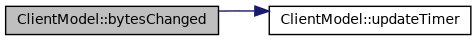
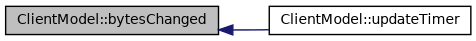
(237, 11) -> (251, 30)
